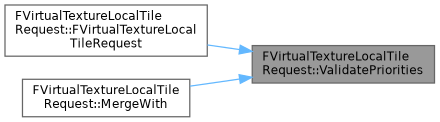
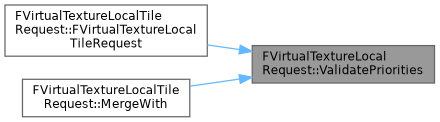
(343, 64) -> (343, 64)
